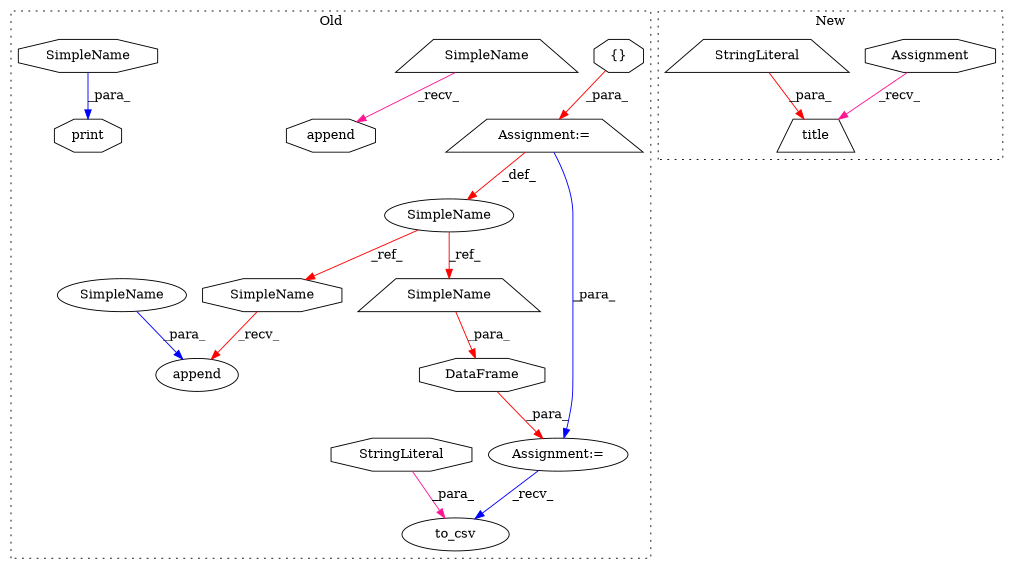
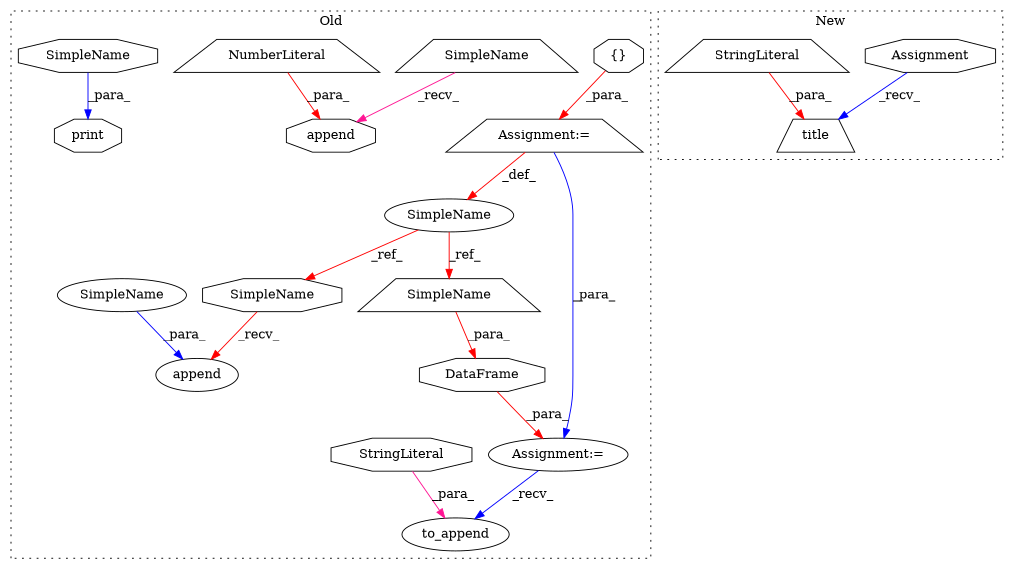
none -> (277, 56)
(877, 93) -> (877, 93)
(456, 534) -> (456, 534)
